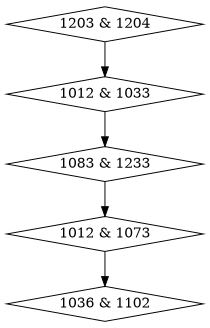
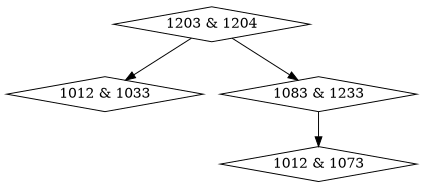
(105, 124) -> (261, 57)
(105, 304) -> none
